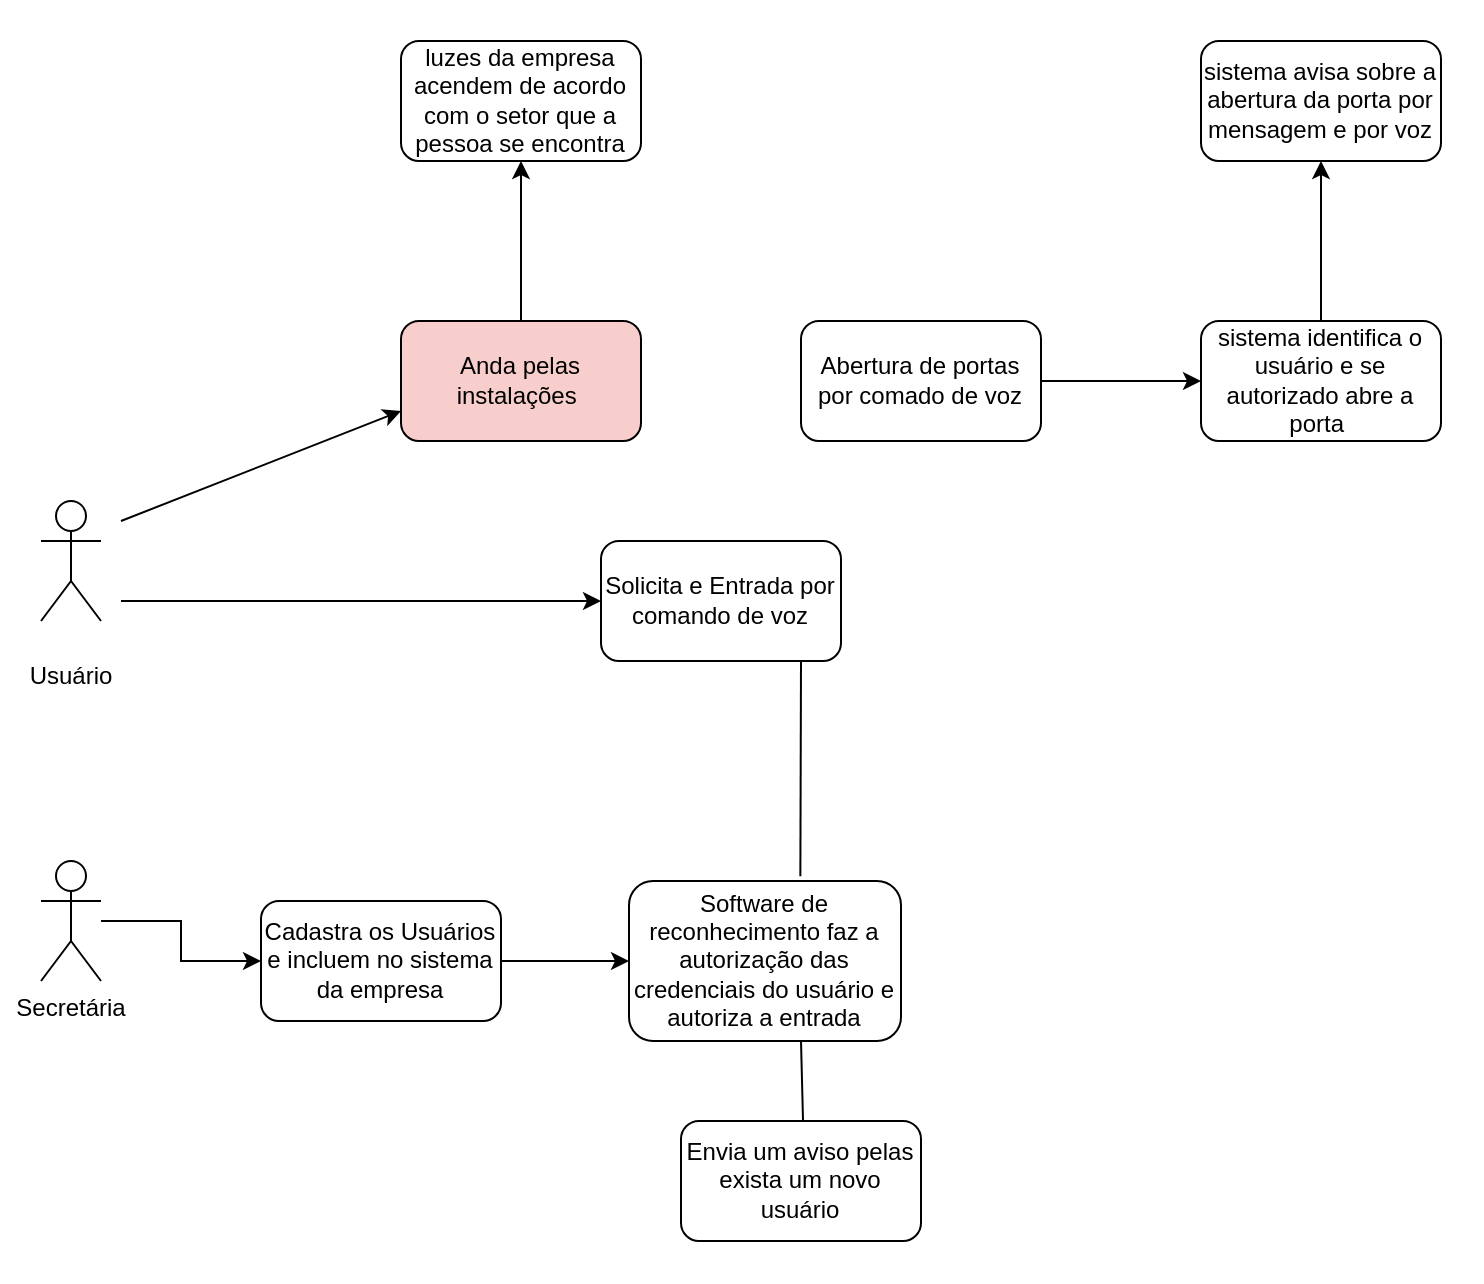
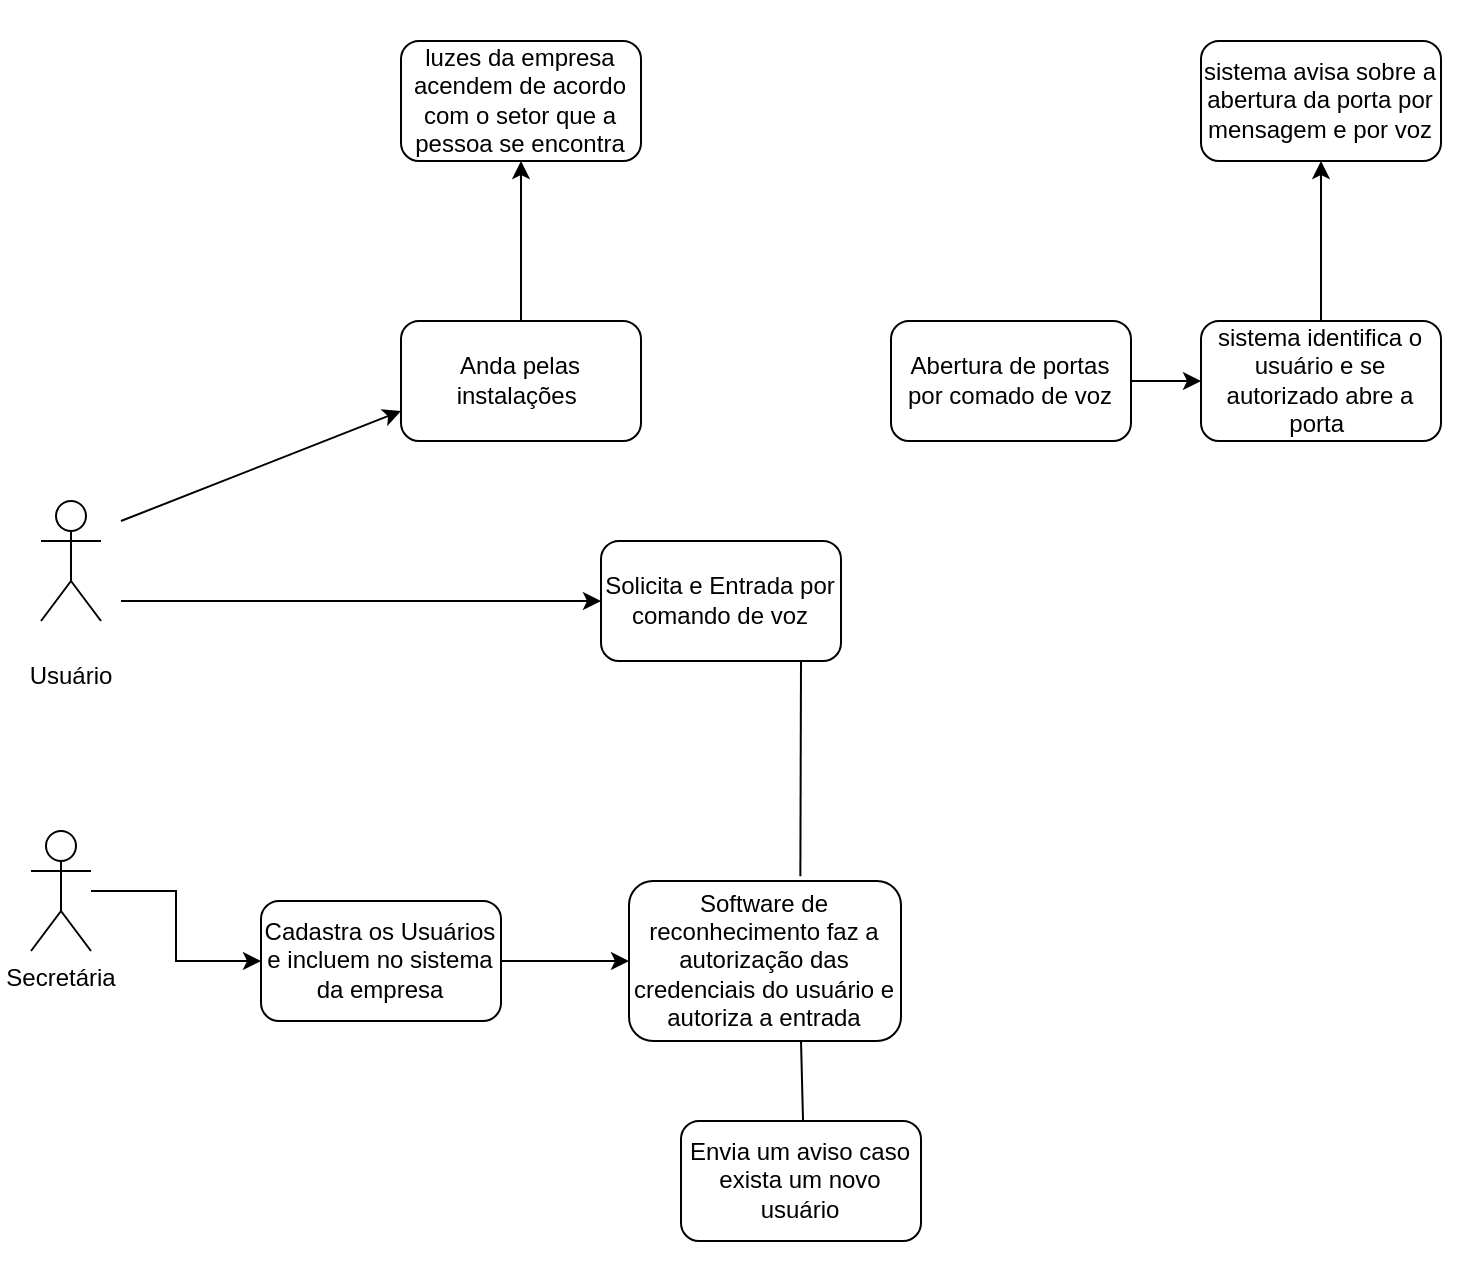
(521, 381) -> (521, 381)
(921, 381) -> (1011, 381)
(71, 921) -> (61, 891)
(801, 1181) -> (801, 1181)
